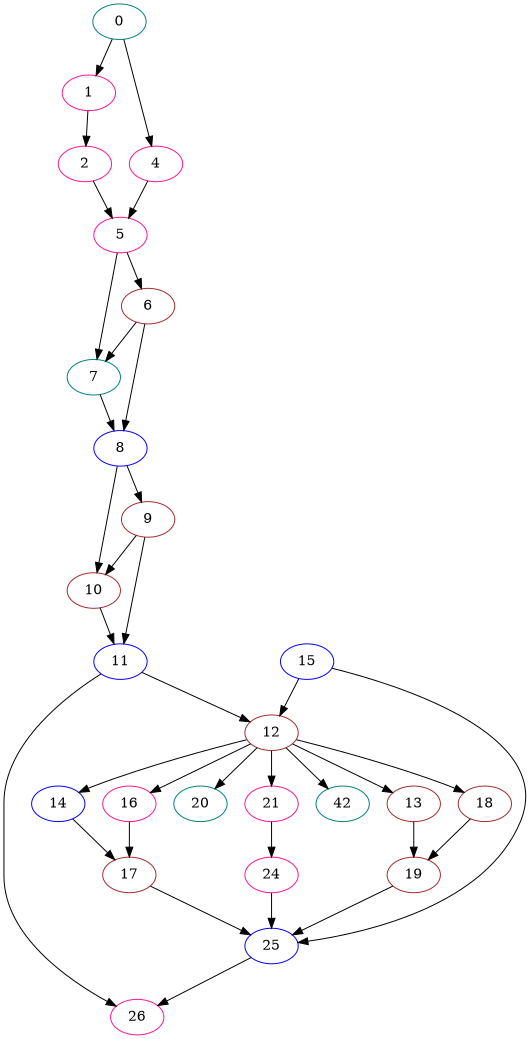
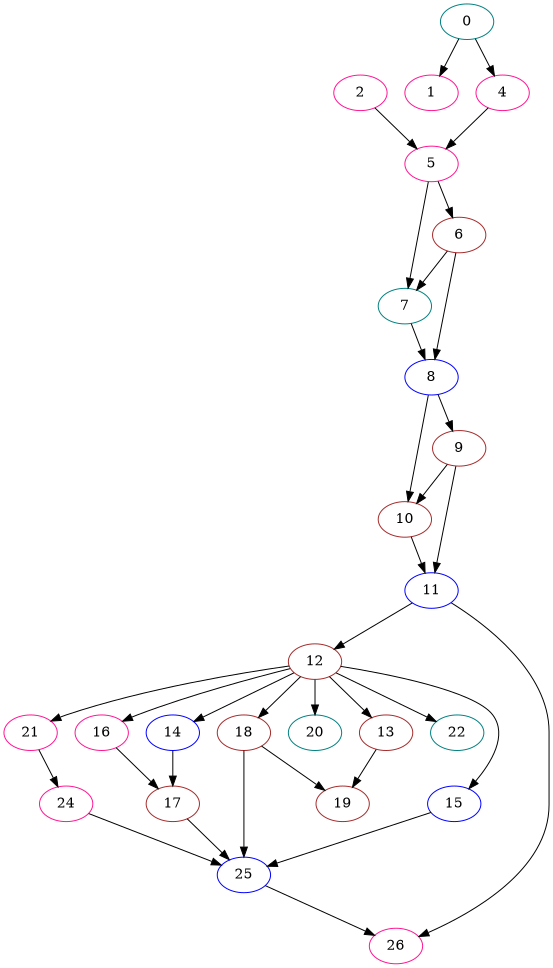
(87, 124) -> none
(292, 693) -> (455, 693)
(343, 804) -> (457, 733)
(347, 908) -> (244, 799)
